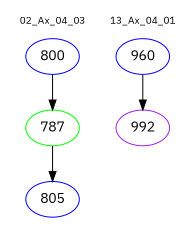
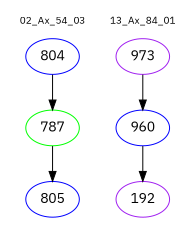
(53, 21) -> (53, 21)
(143, 21) -> (143, 21)
(53, 57) -> (53, 57)
none -> (143, 57)
(143, 128) -> (143, 199)
